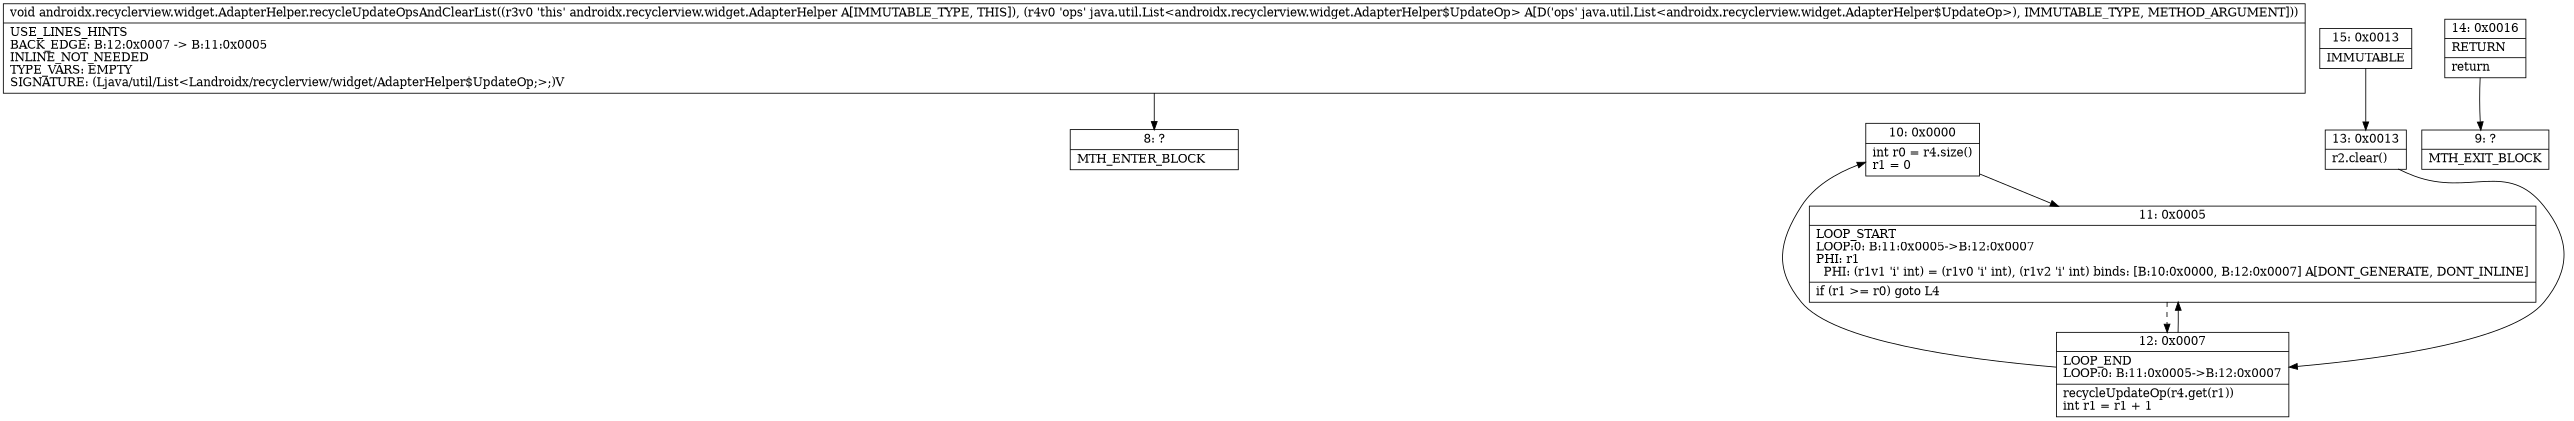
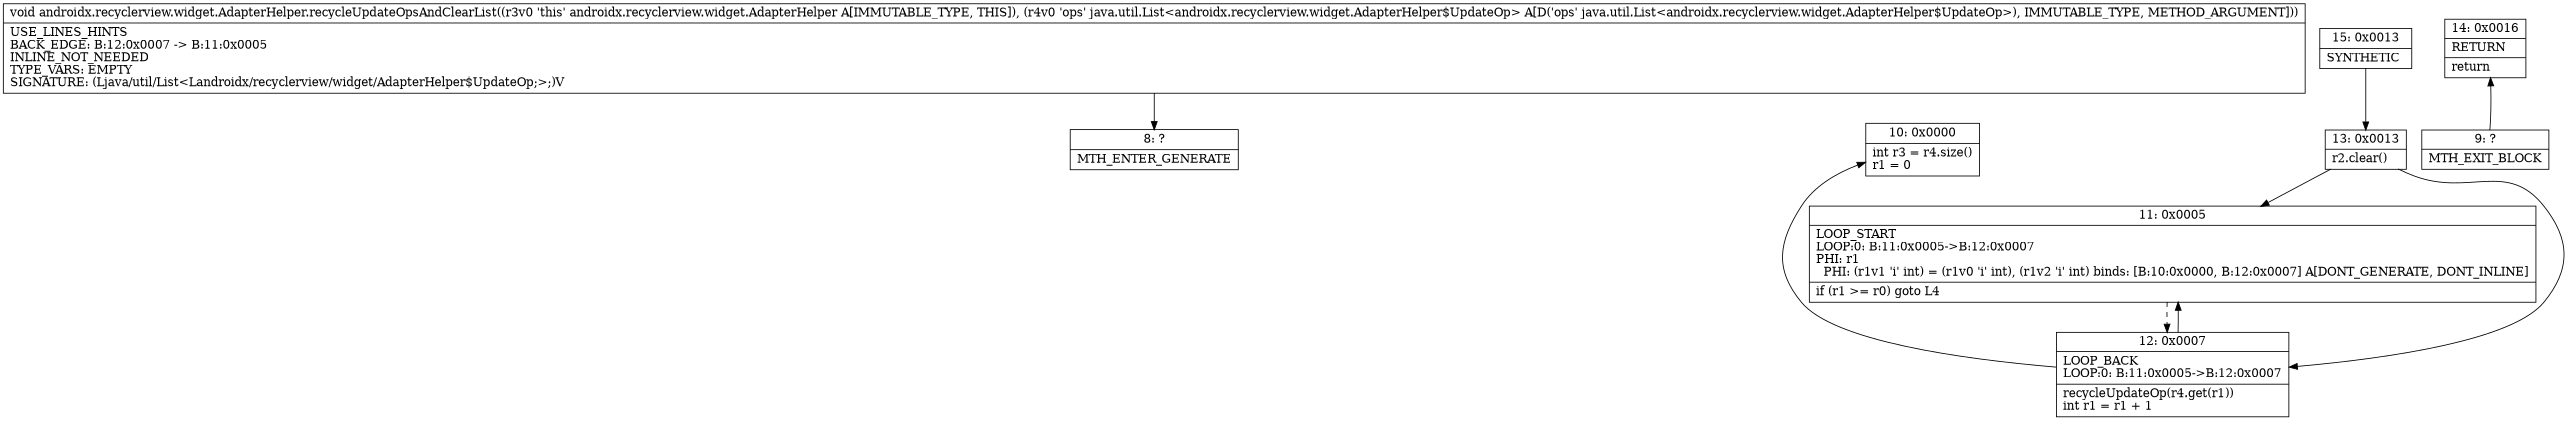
(2366, 58) -> (2363, 58)
(2480, 100) -> (2491, 108)
(1923, 153) -> (1923, 153)
(1141, 159) -> (1154, 159)
(2015, 189) -> (2300, 186)
(2097, 361) -> (2101, 361)
